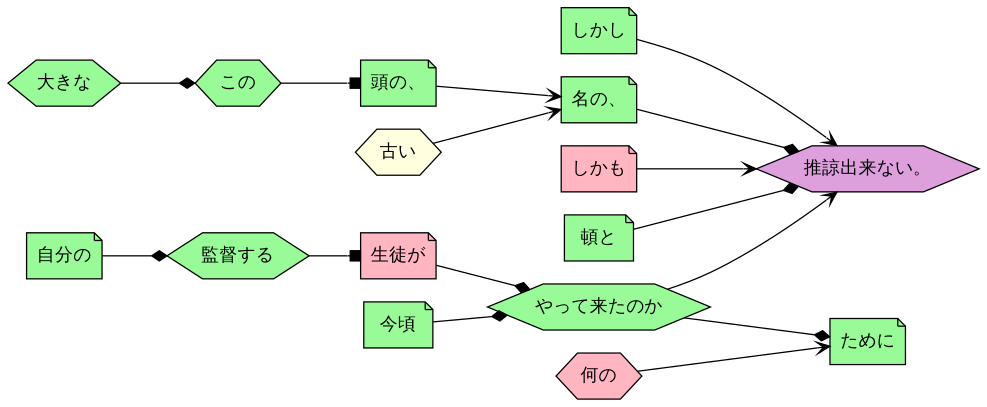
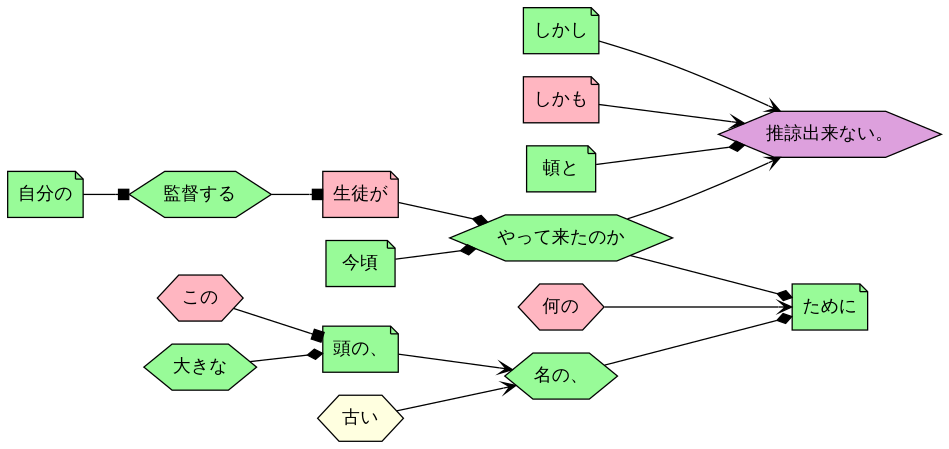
(150, 83) -> (279, 358)
(238, 83) -> (200, 298)
(599, 100) -> (561, 376)
(710, 128) -> (691, 343)
(127, 256) -> (99, 194)
